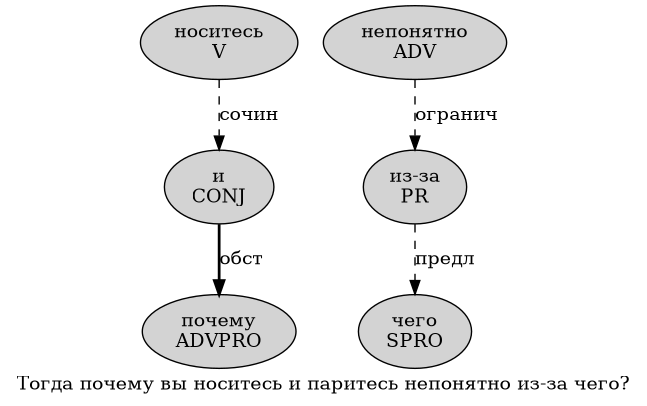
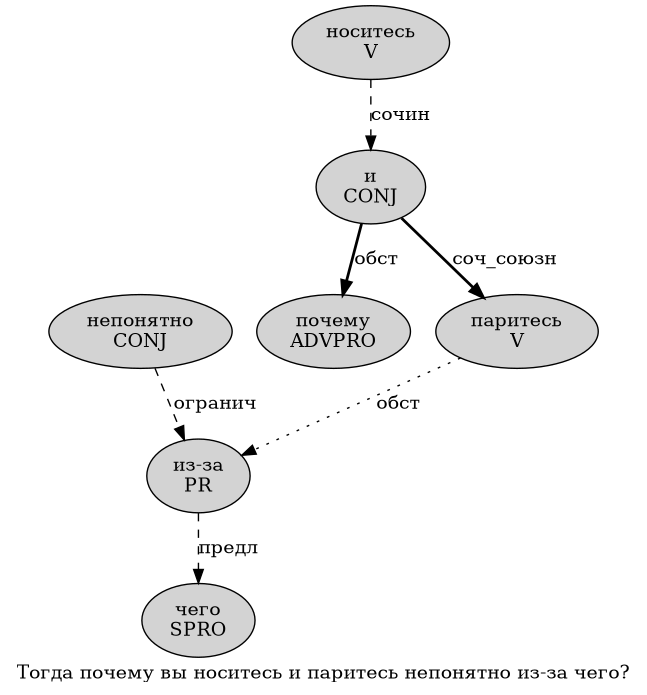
(415, 43) -> (141, 331)
none -> (517, 331)
